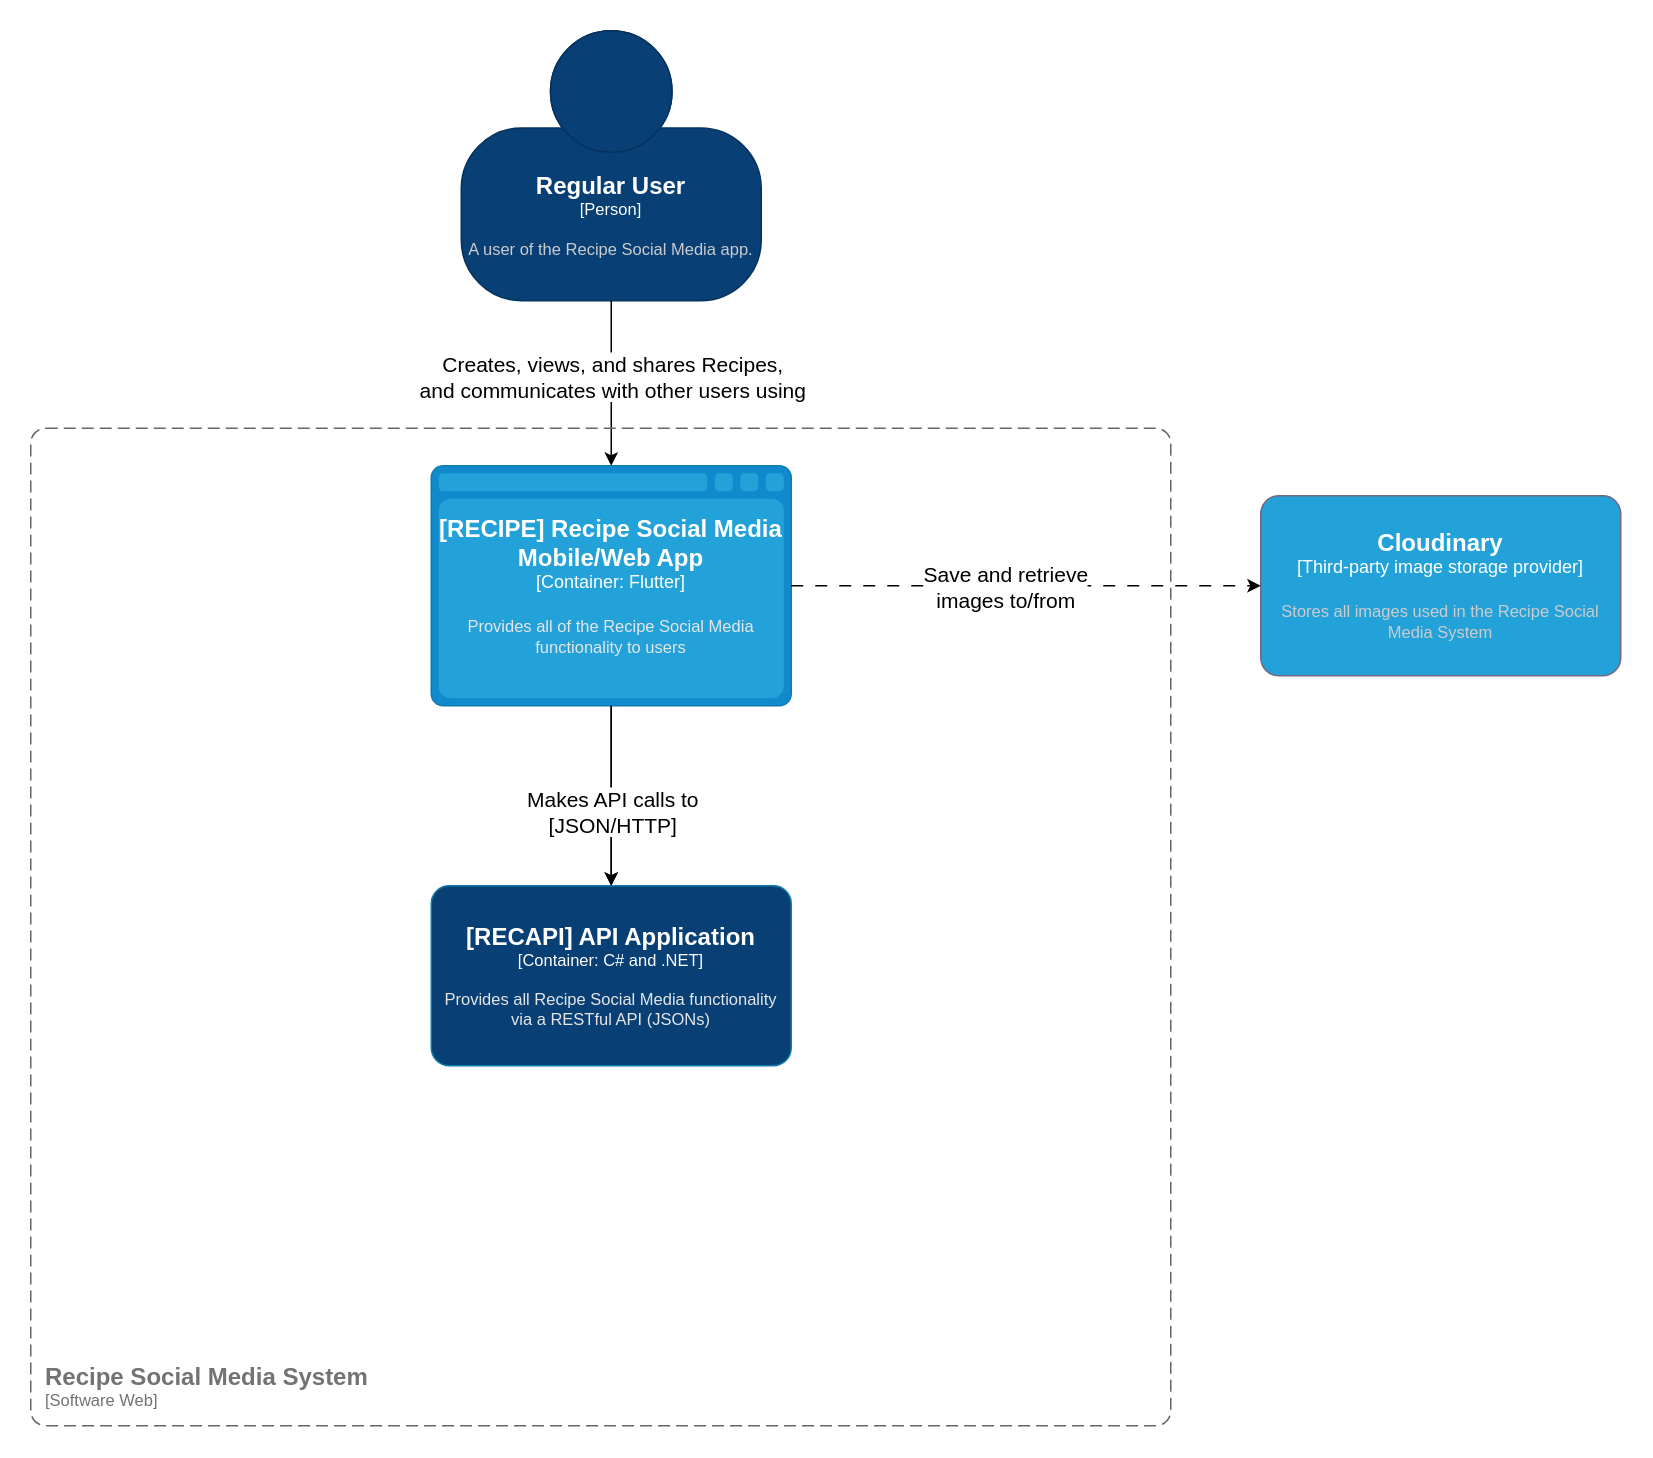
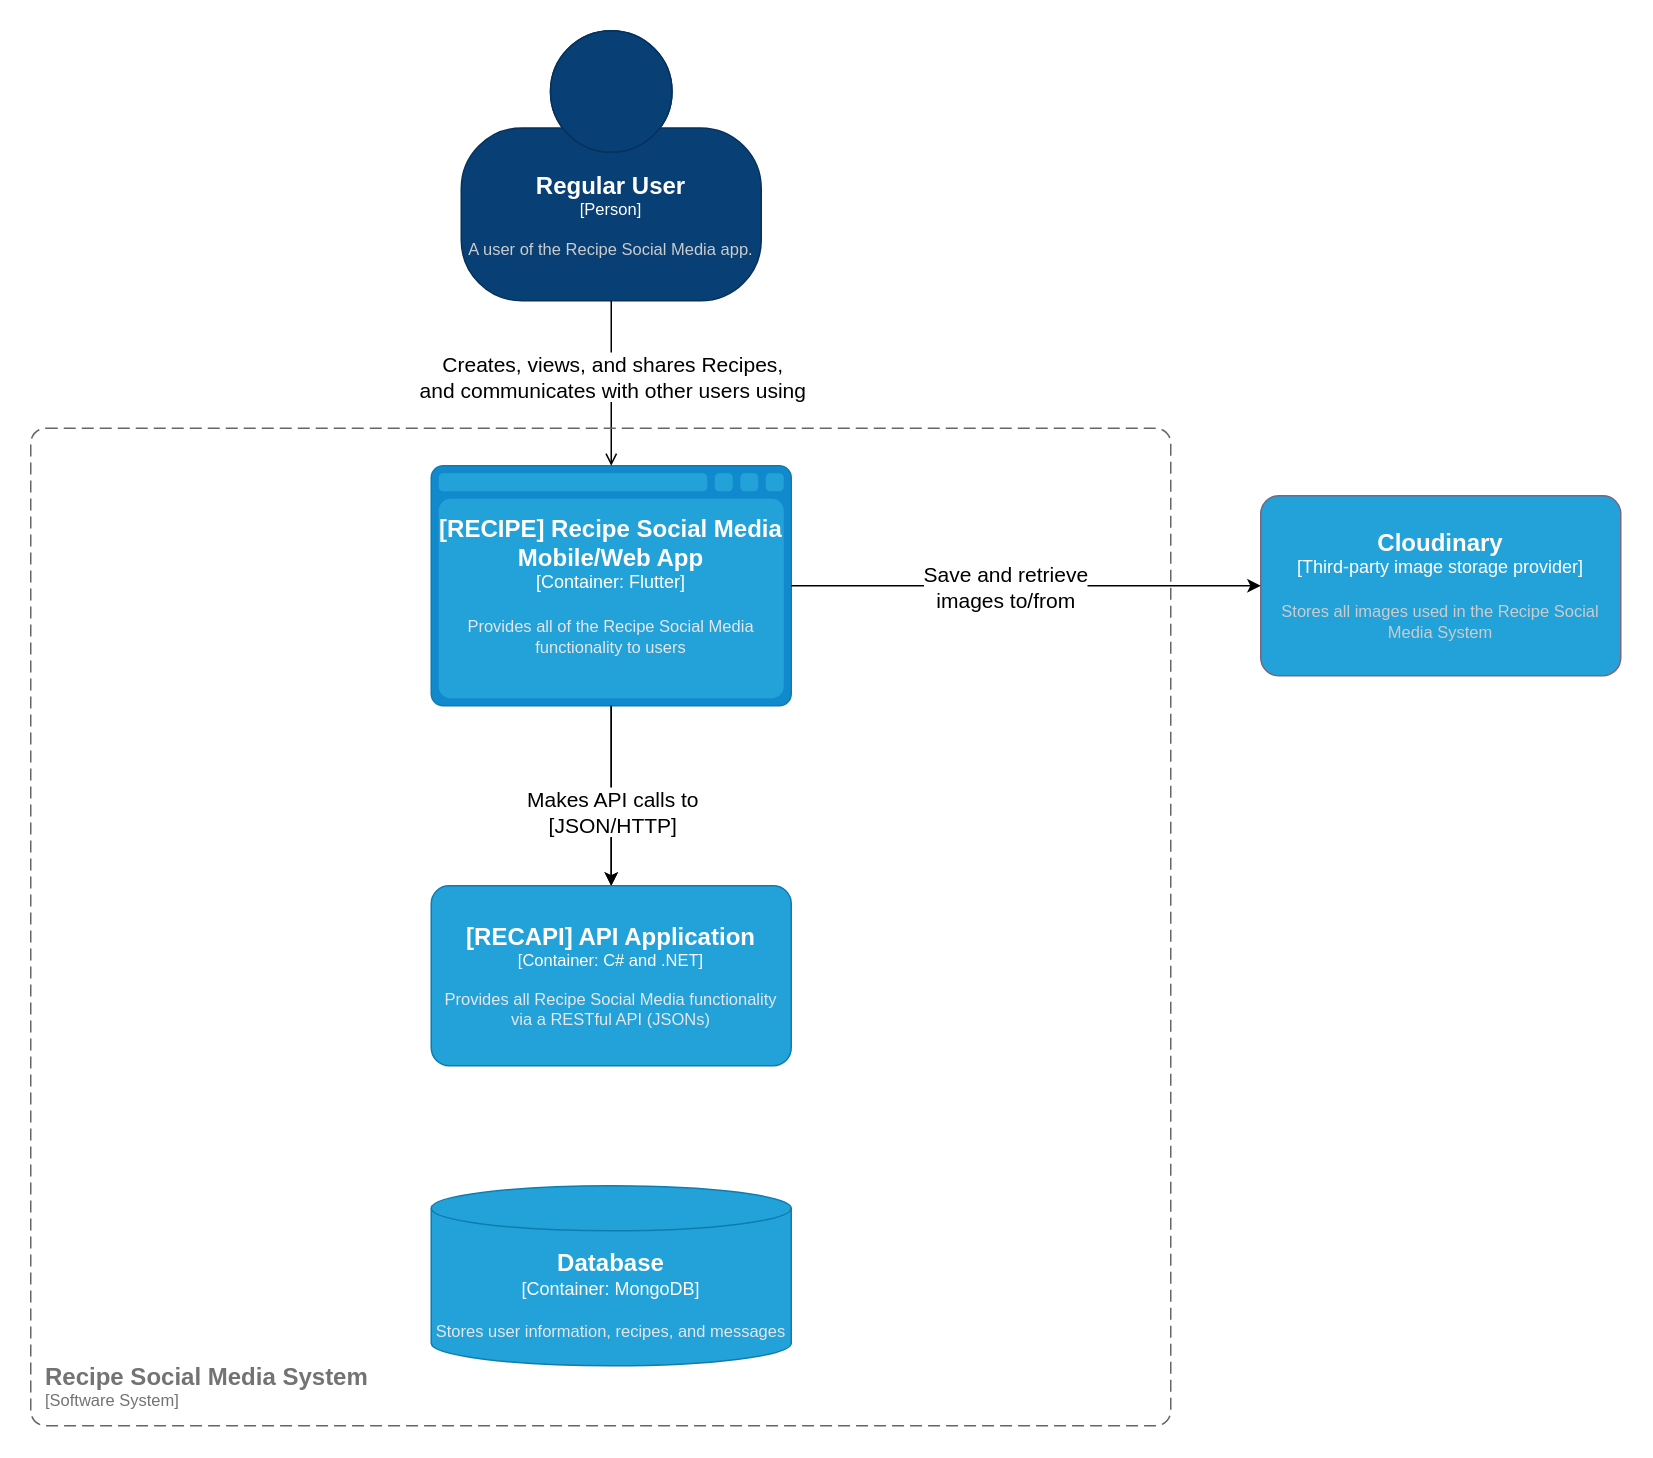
(611, 454) -> (611, 456)
(808, 586) -> (808, 586)
(611, 976) -> (611, 976)
none -> (611, 1276)
(151, 1389) -> (151, 1389)
